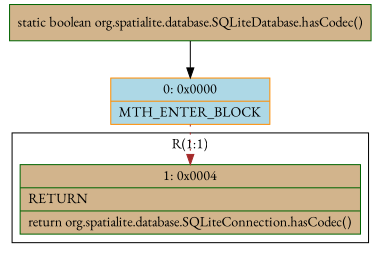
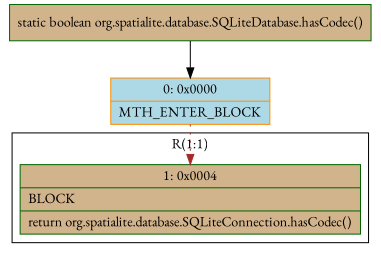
(58, 199) -> (52, 199)
